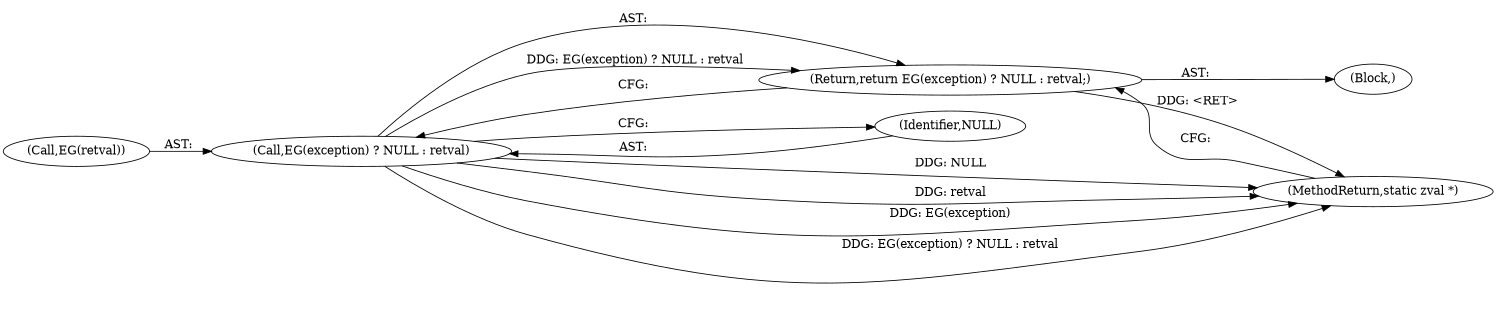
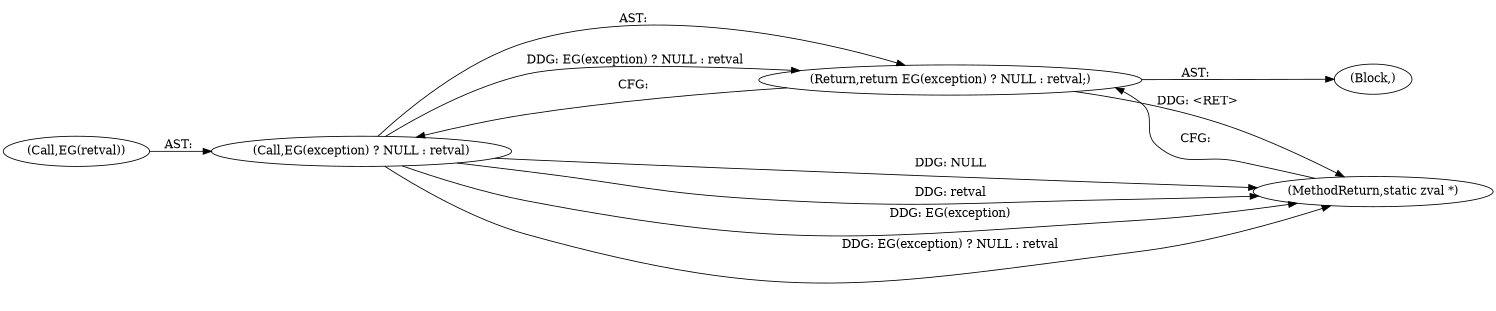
(950, 126) -> none
